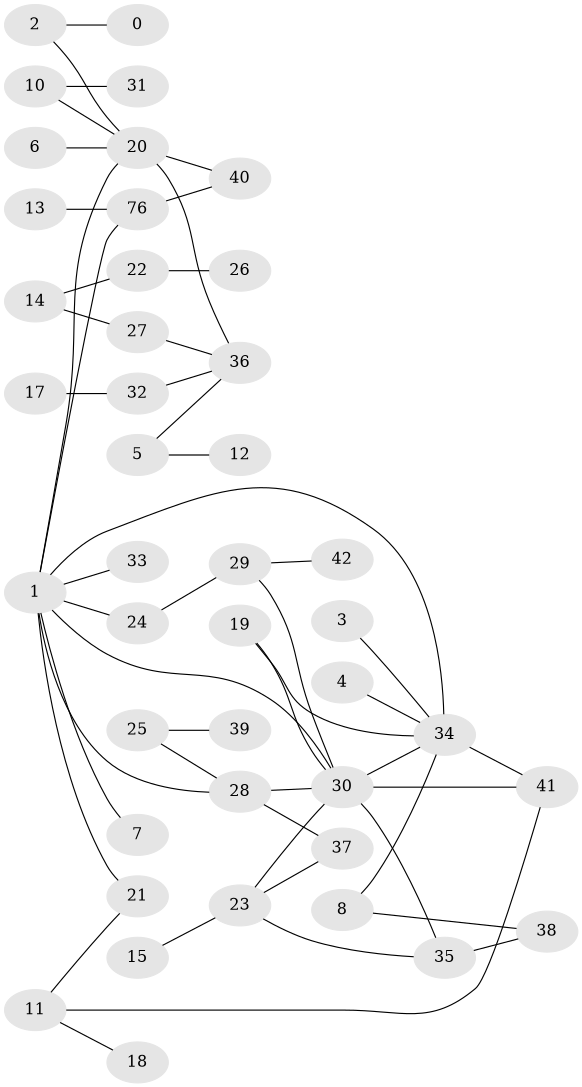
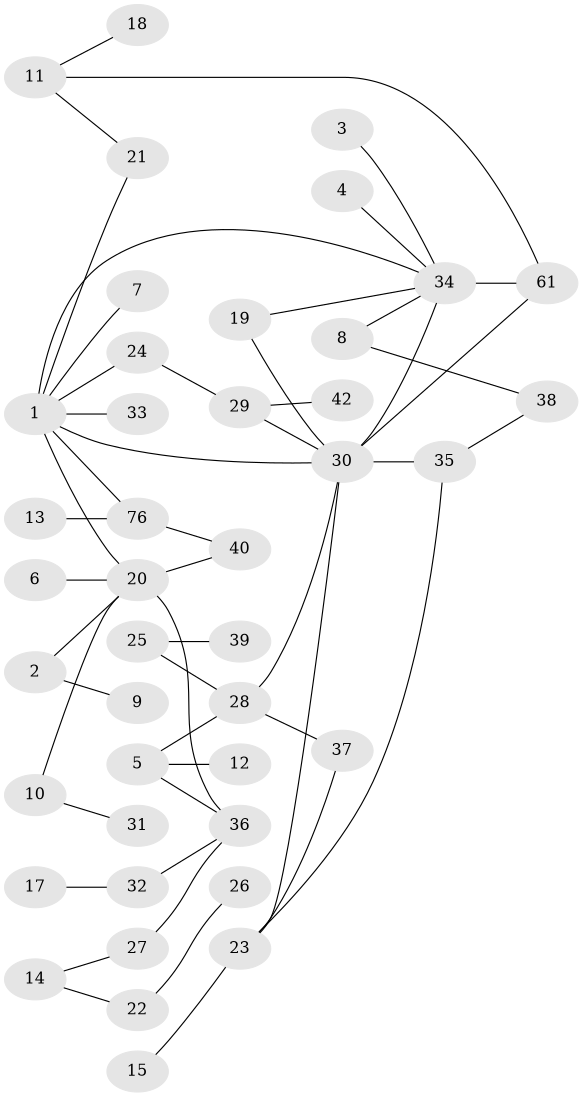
(138, 25) -> (138, 703)
(88, 740) -> (183, 737)
(547, 787) -> (547, 283)
